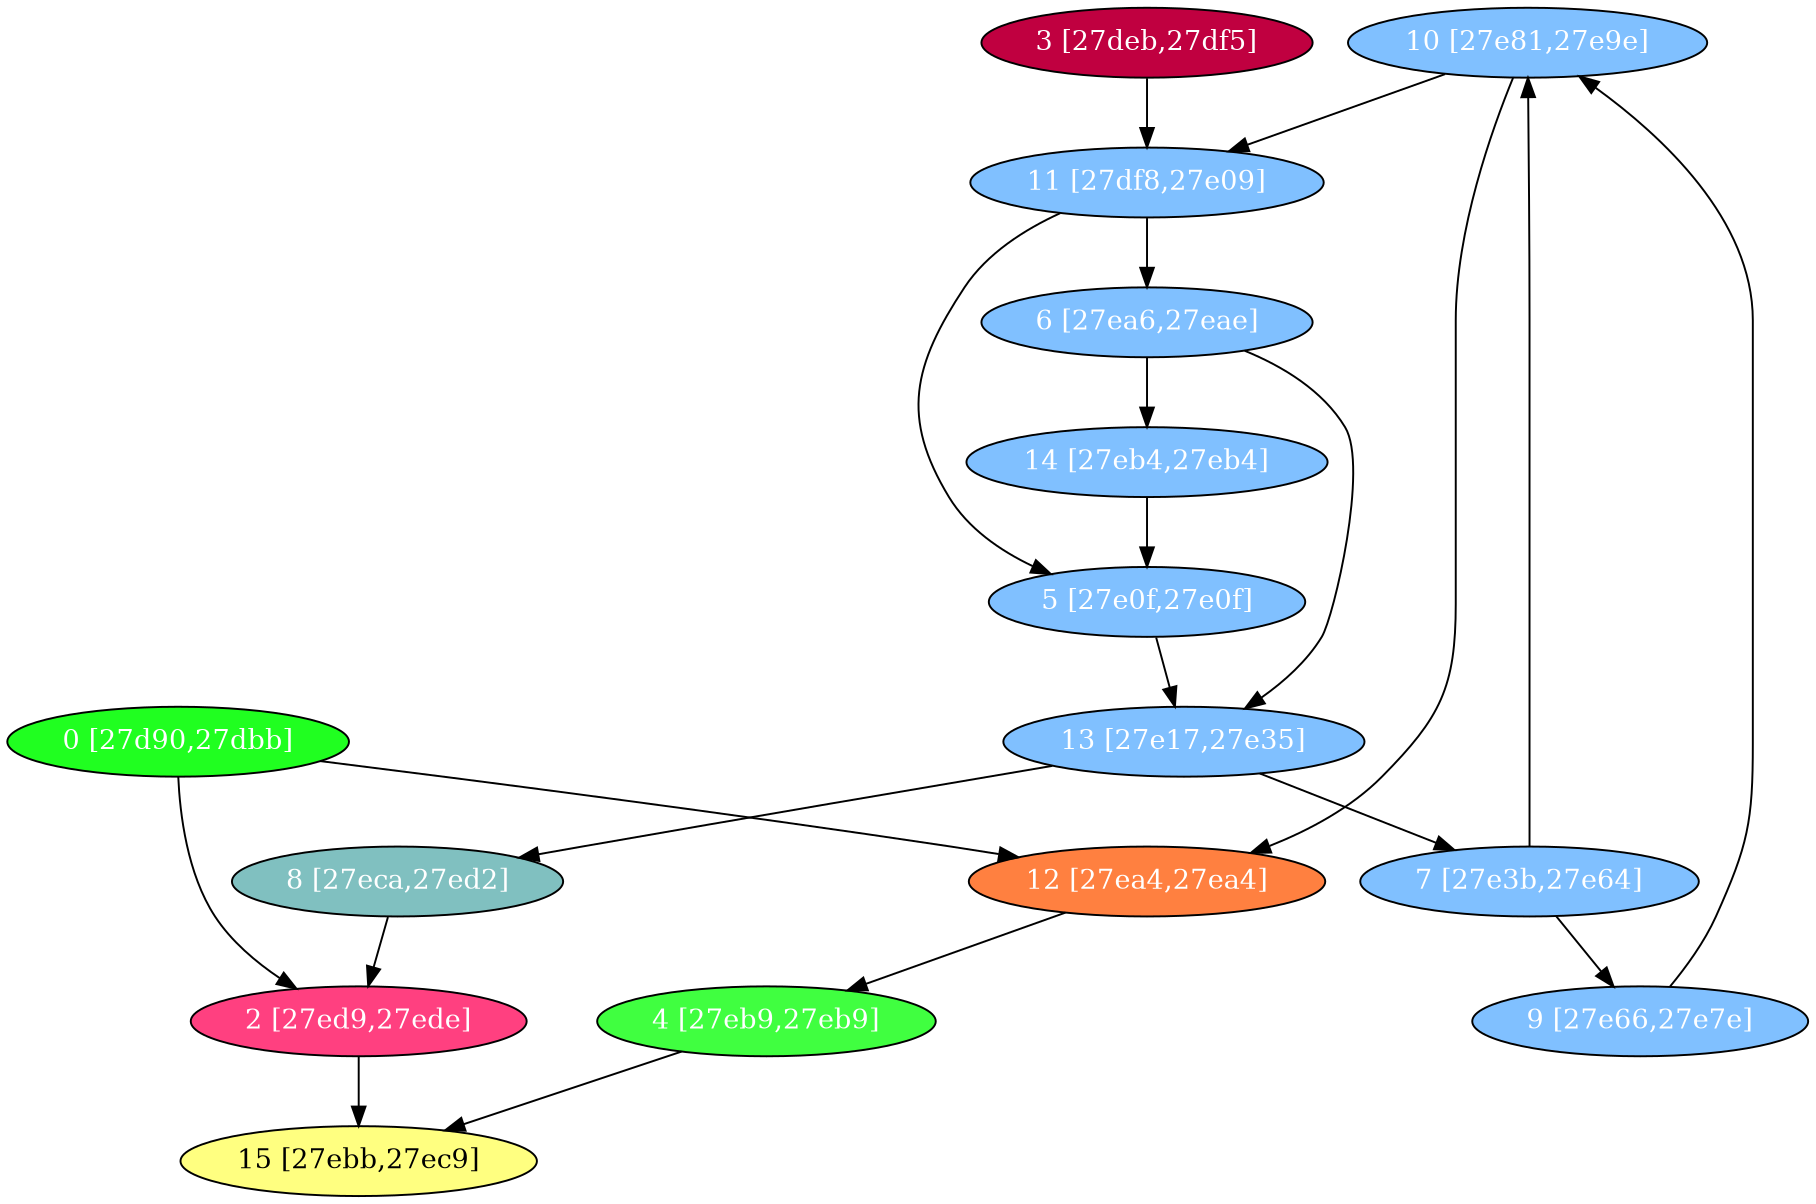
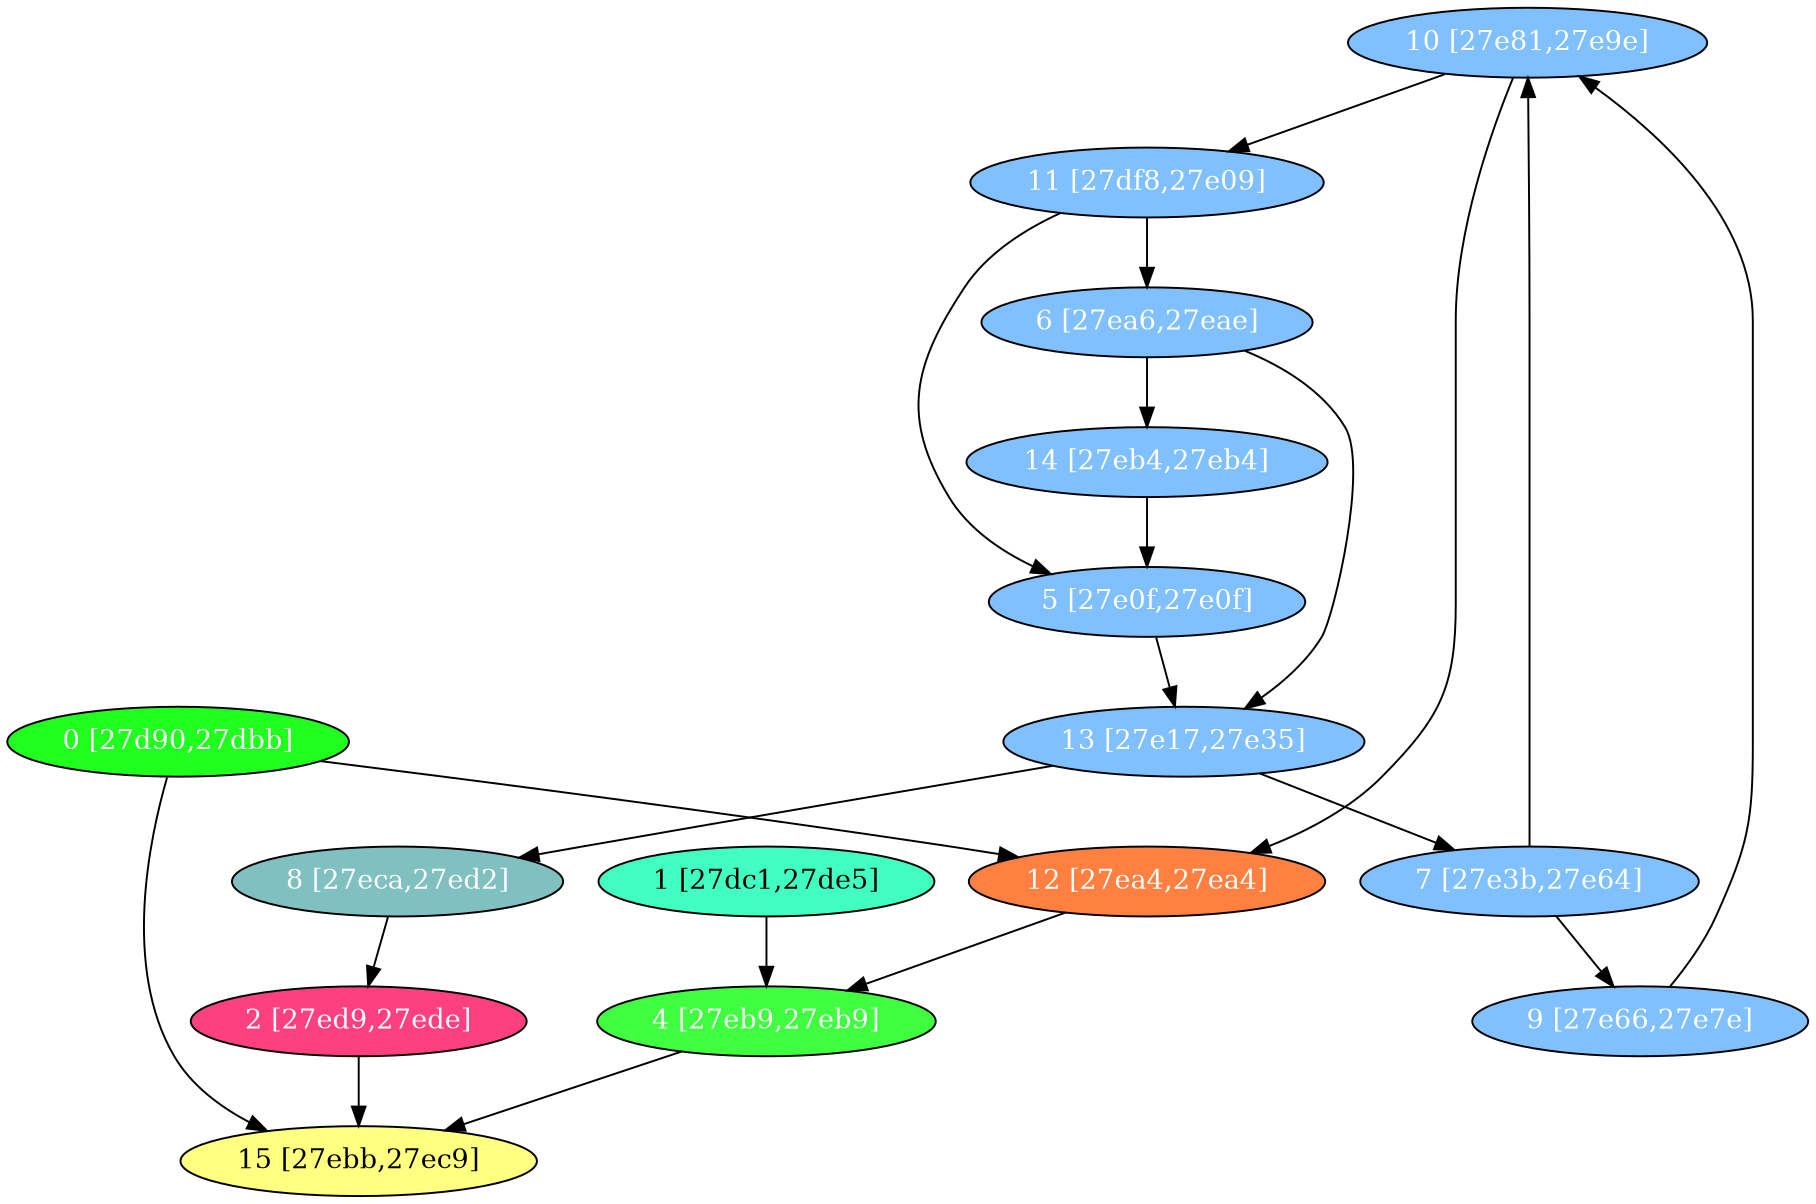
(1147, 43) -> none
none -> (766, 882)
(202, 892) -> (147, 969)
